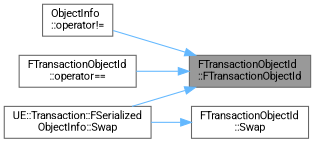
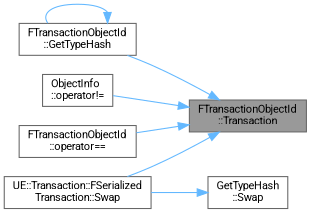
none -> (78, 39)
(250, 71) -> (248, 116)
(78, 122) -> (78, 193)
(250, 122) -> (248, 193)
